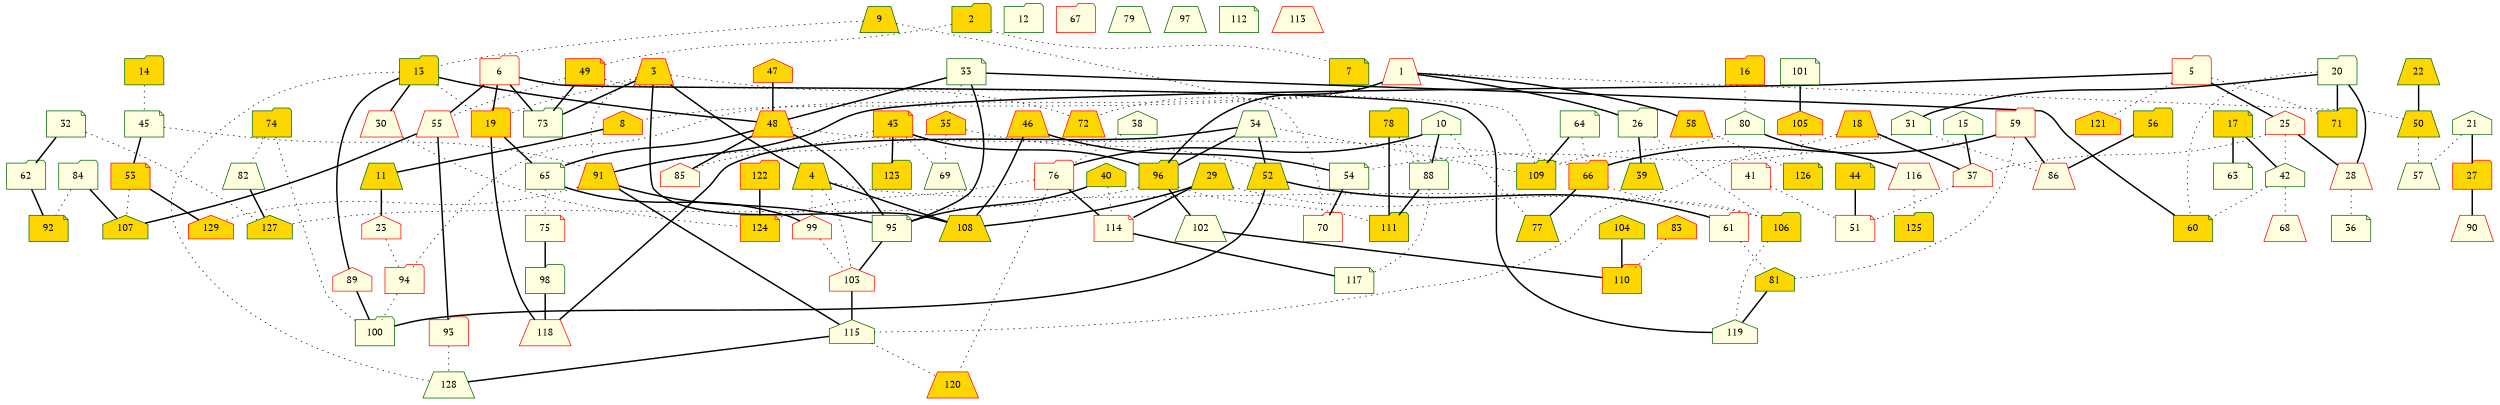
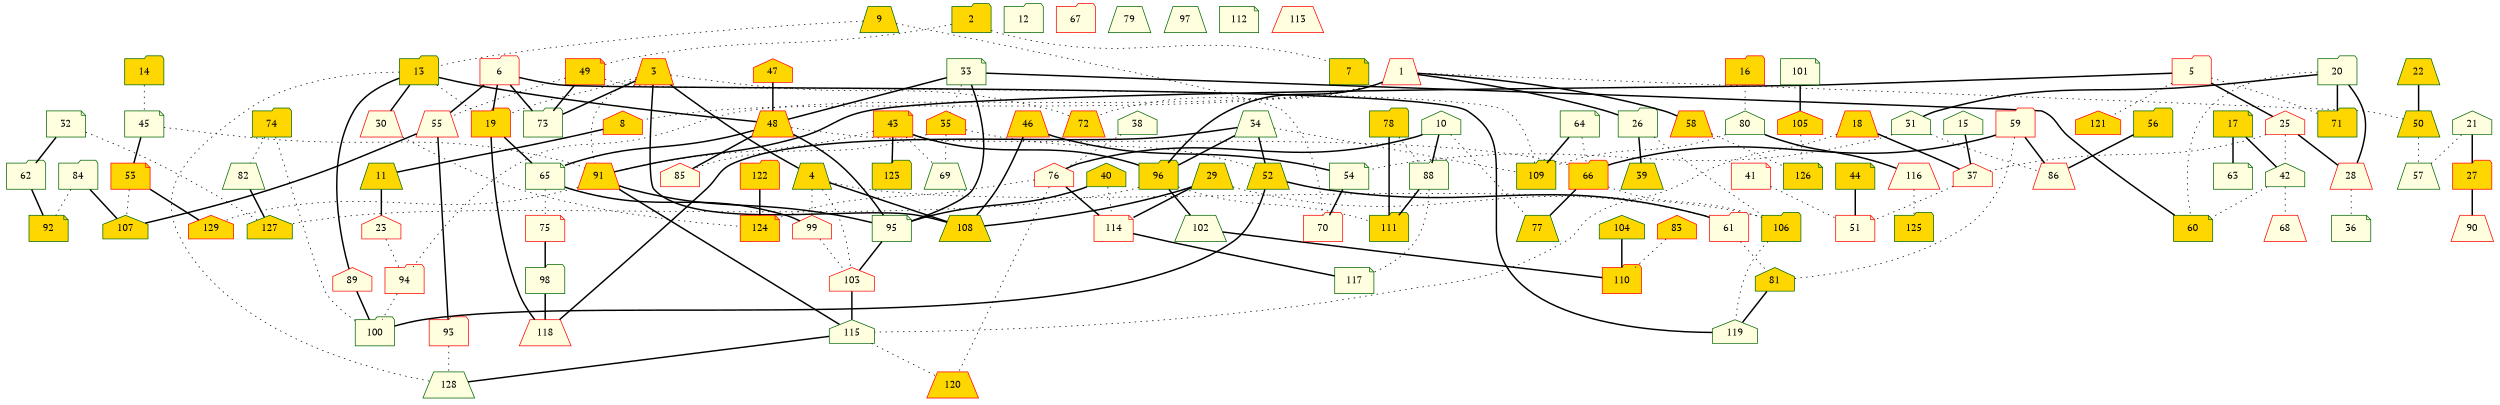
(1054, 176) -> (1054, 176)
